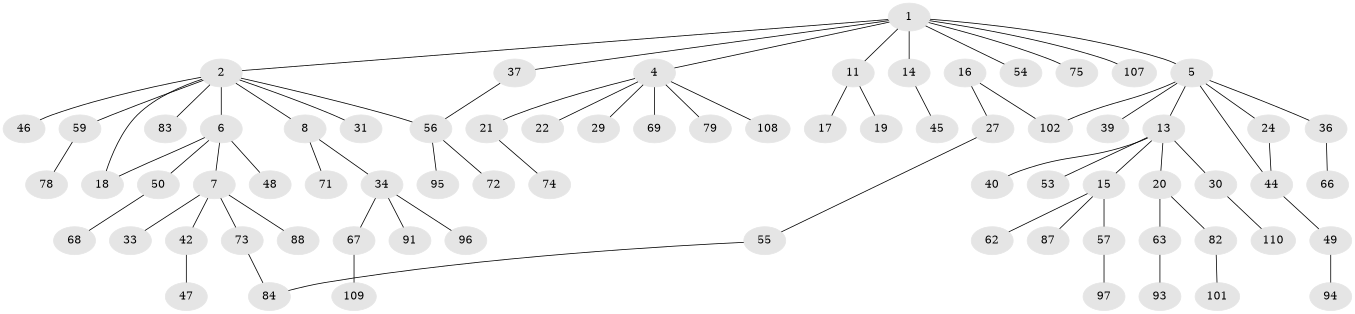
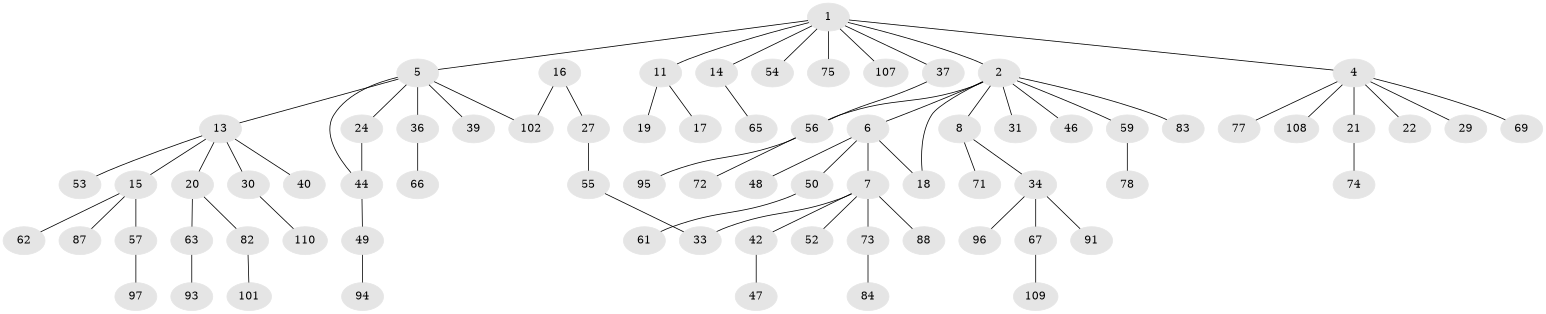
(710, 129) -> (1239, 129)
(937, 129) -> (756, 129)
(75, 241) -> (644, 241)
none -> (812, 241)
(515, 259) -> (644, 213)
